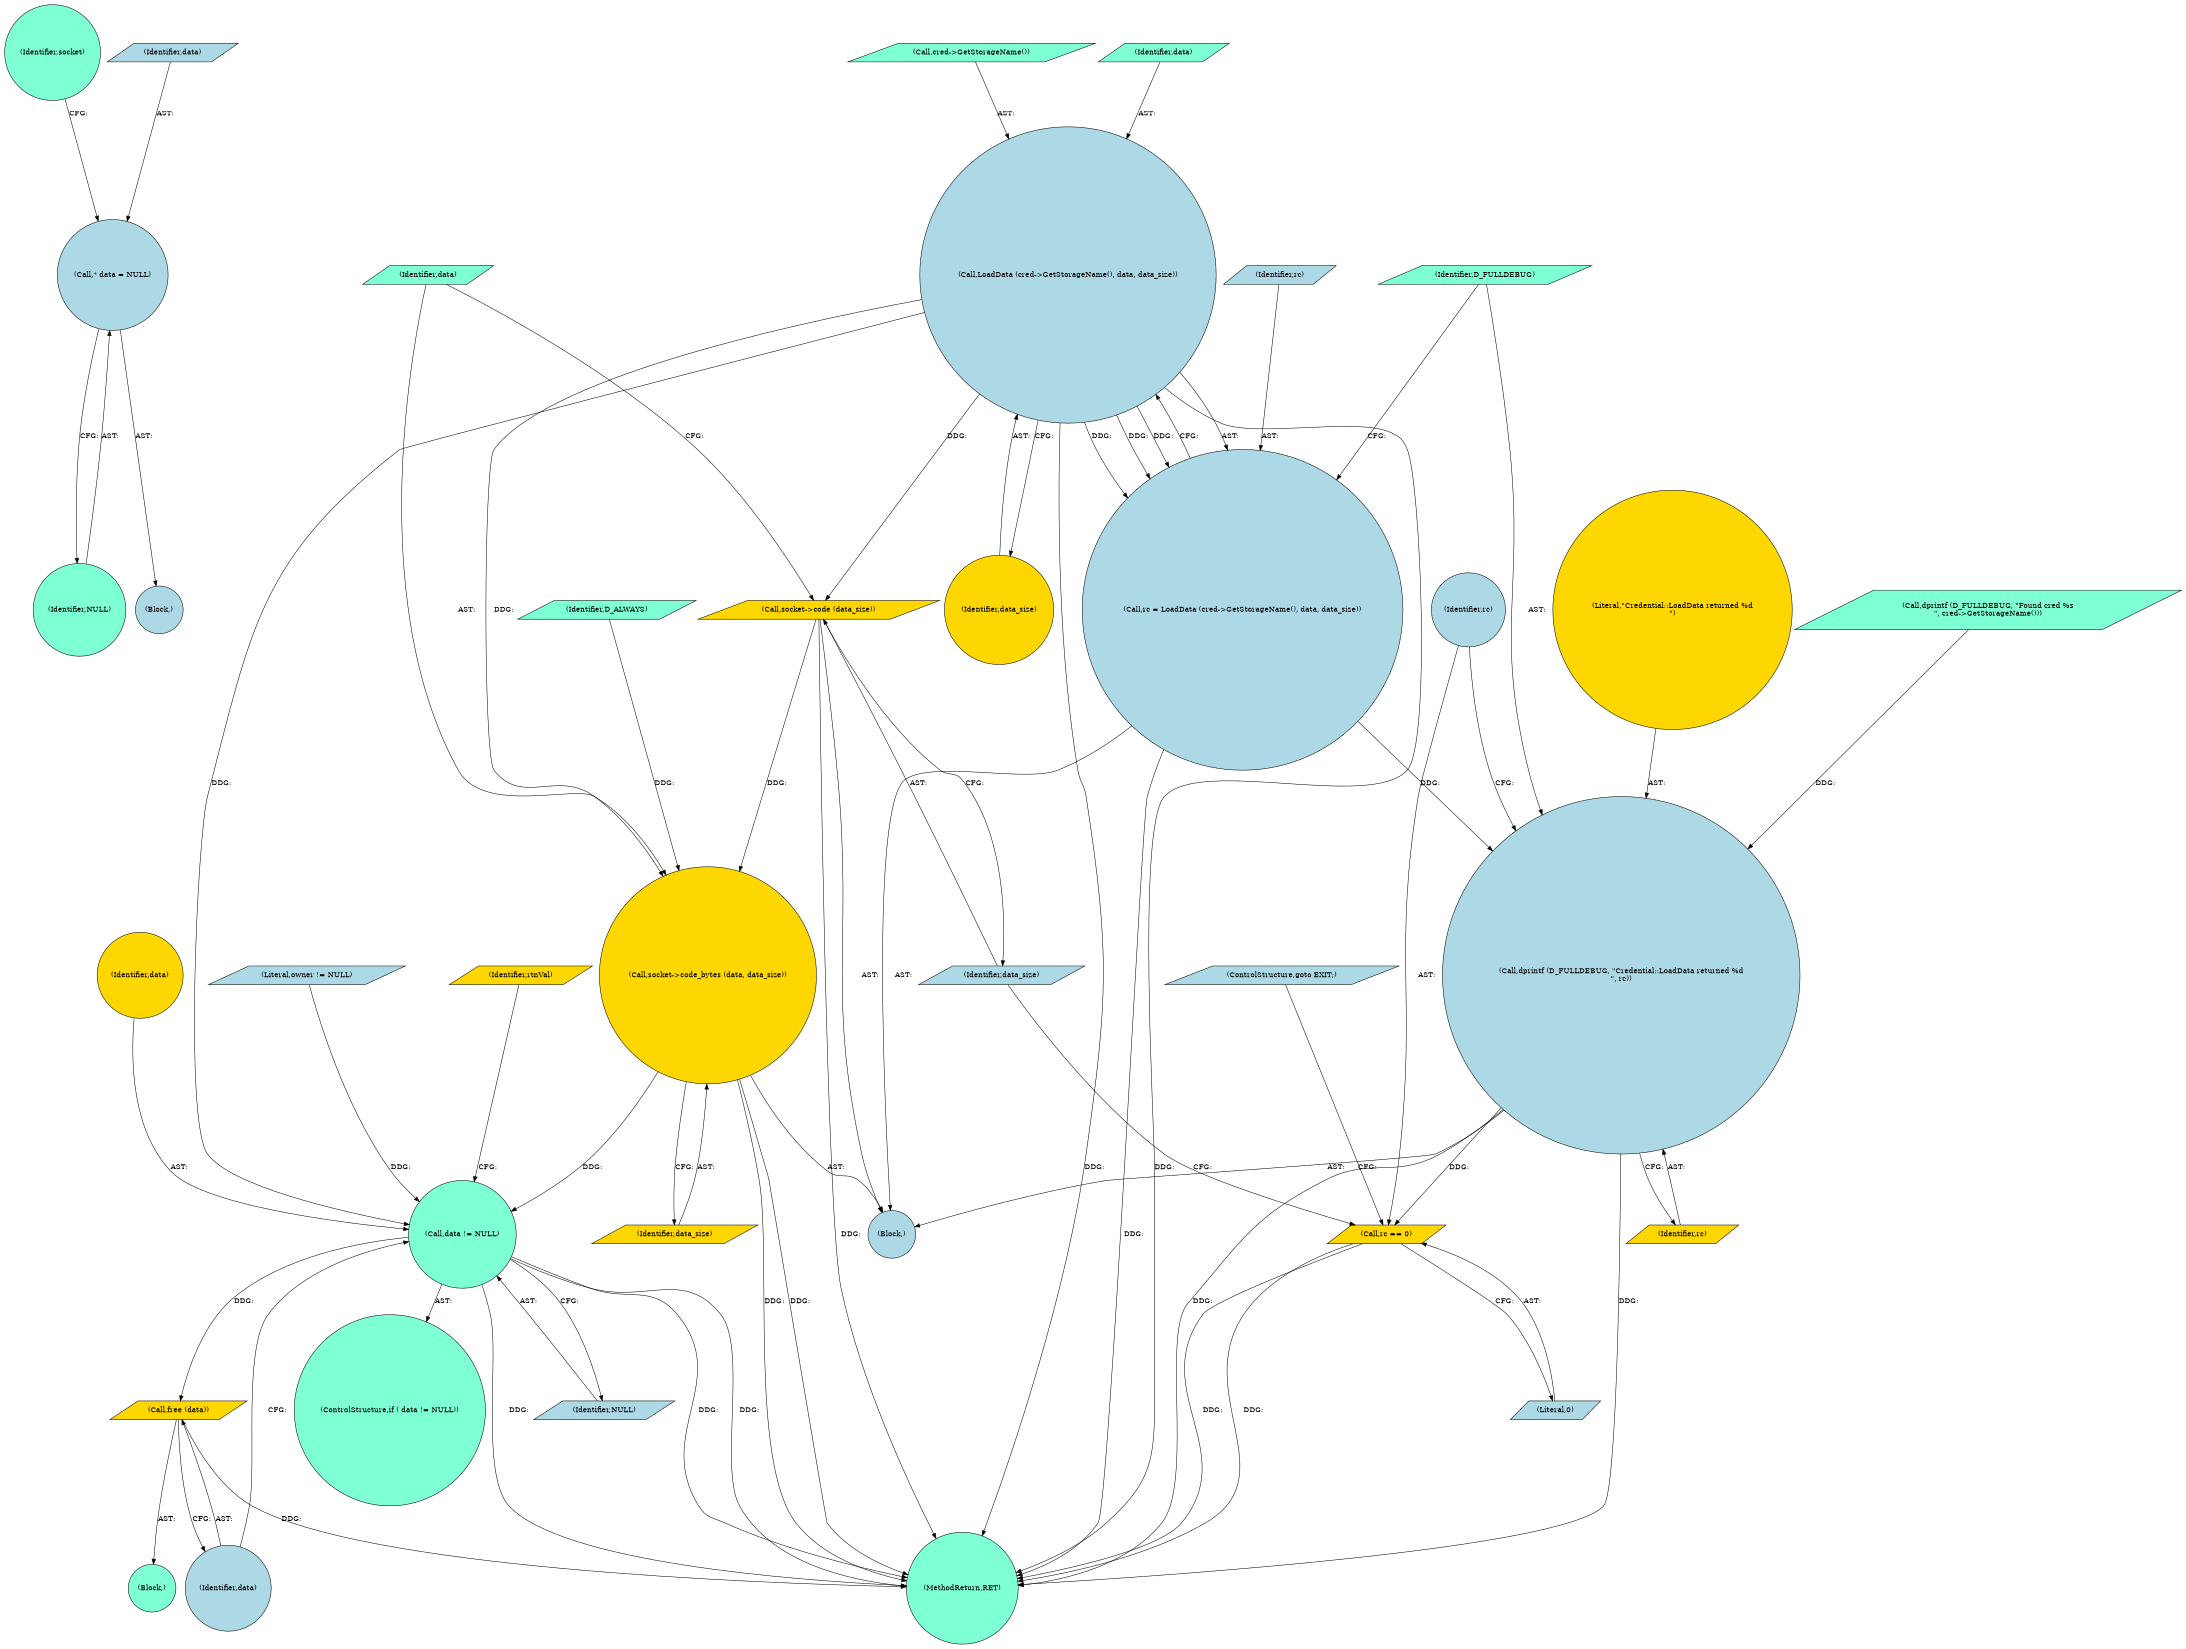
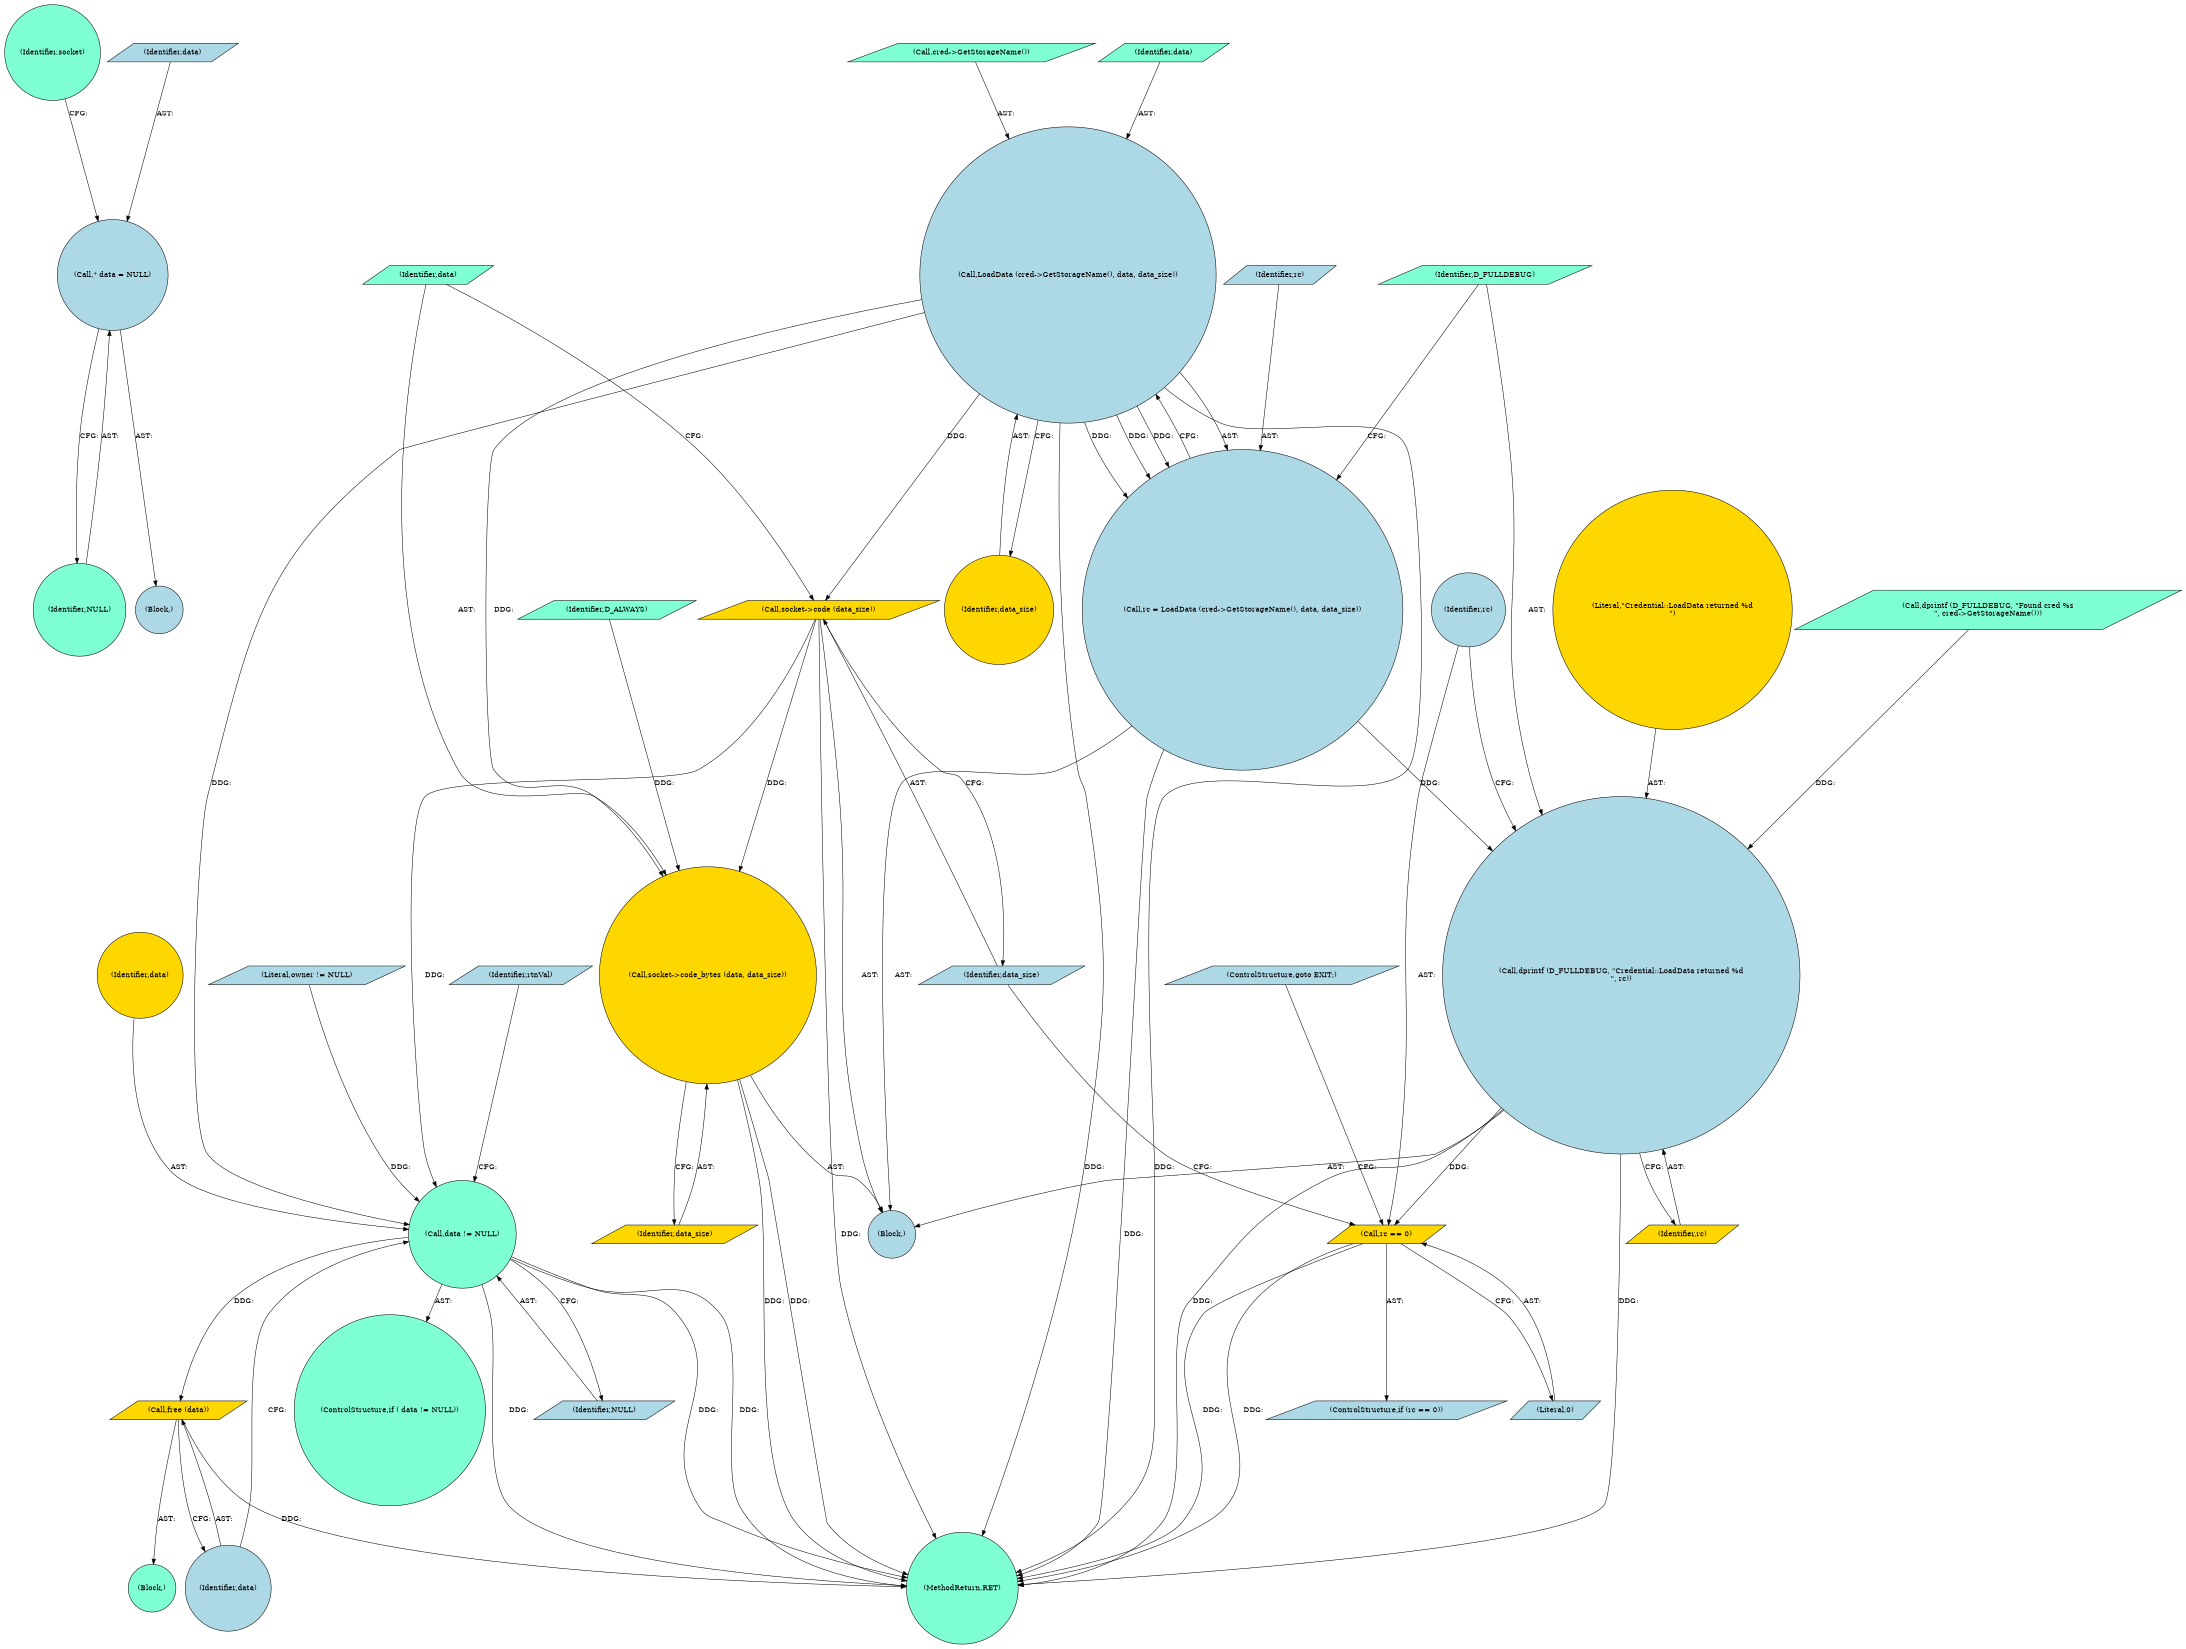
(521, 975) -> (521, 975)
(597, 1151) -> (464, 786)
none -> (1387, 1410)
